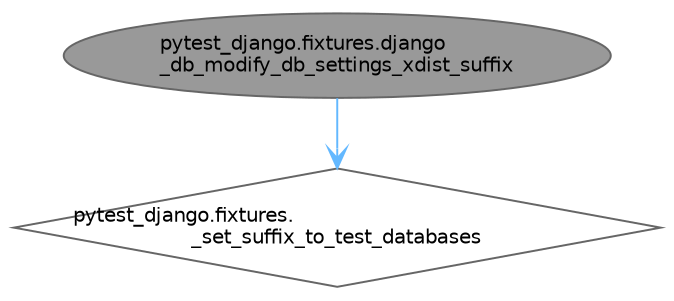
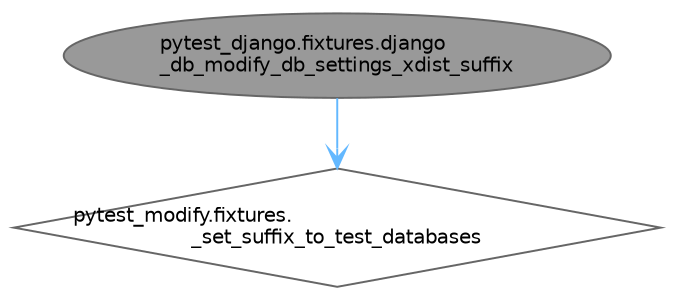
(337, 228) -> (337, 228)
